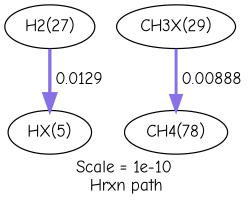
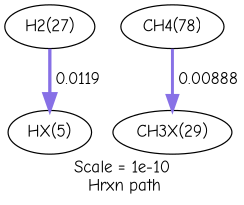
(176, 72) -> (172, 72)
(77, 80) -> (75, 80)
